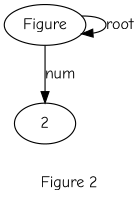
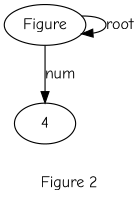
(45, 124) -> (45, 124)
